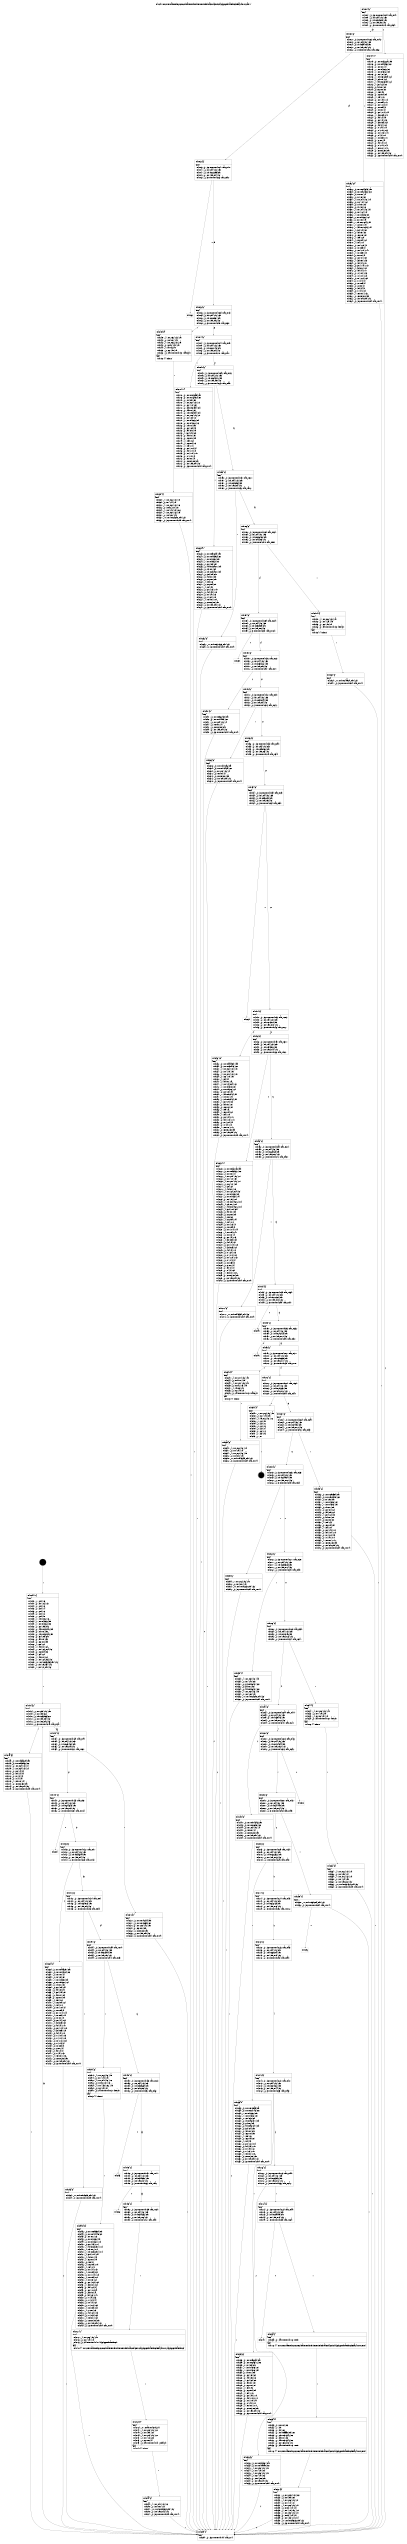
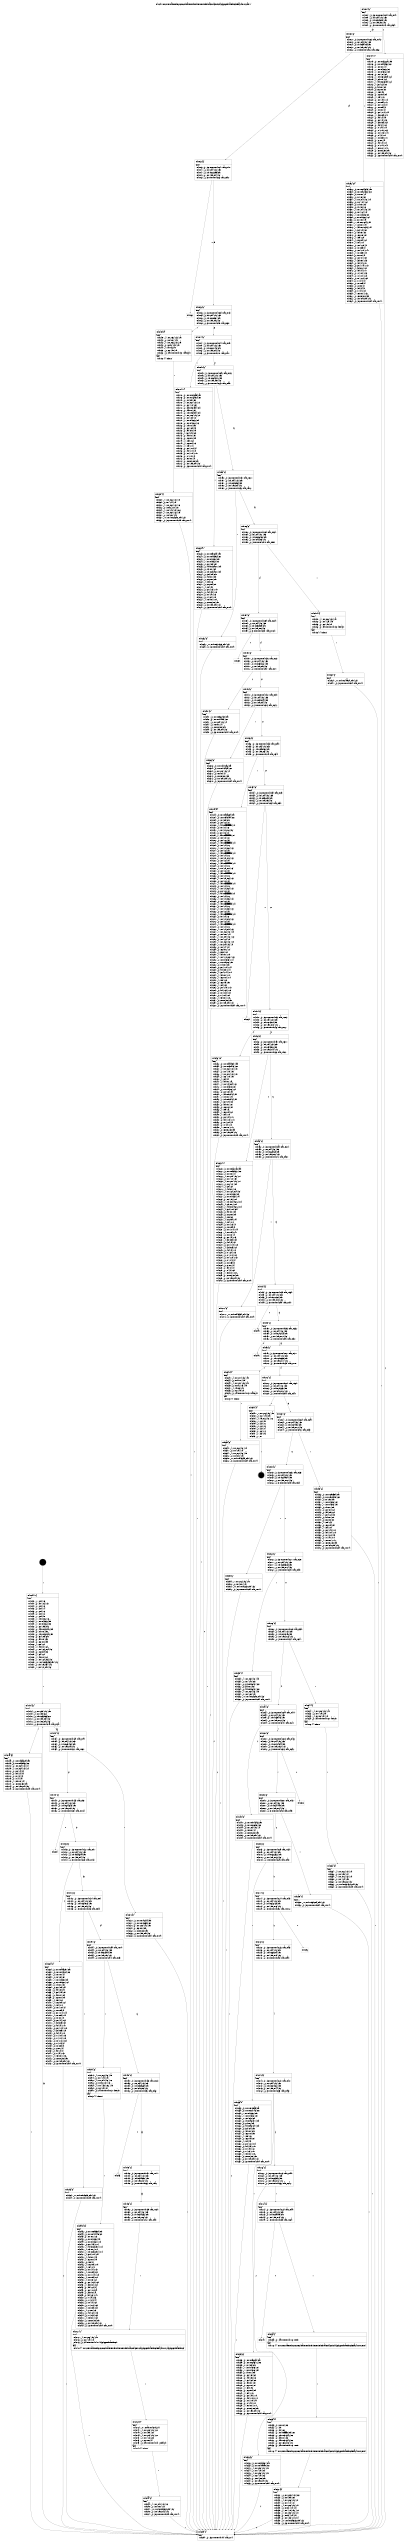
none -> (227, 908)
(308, 1927) -> (291, 1929)
(117, 2212) -> none
